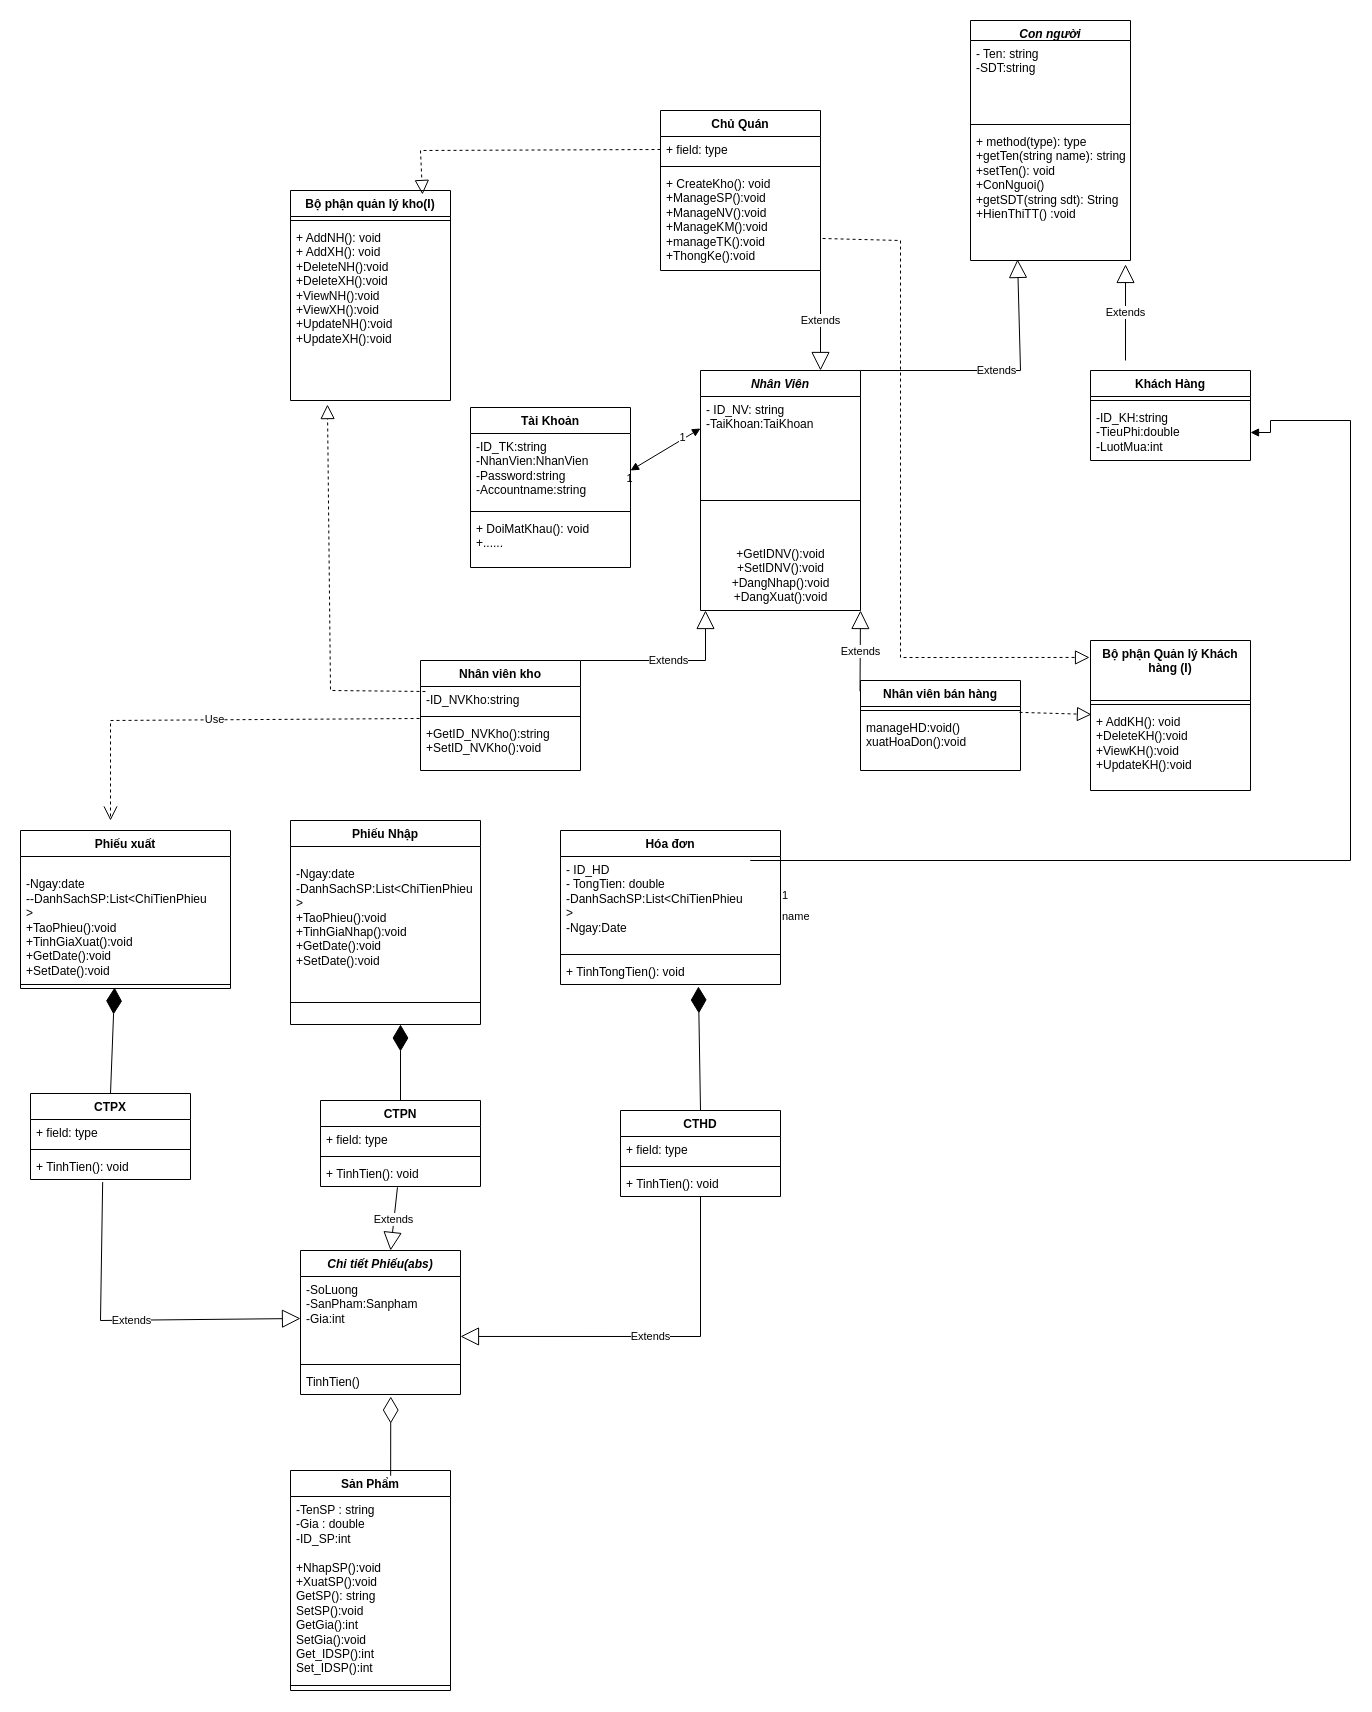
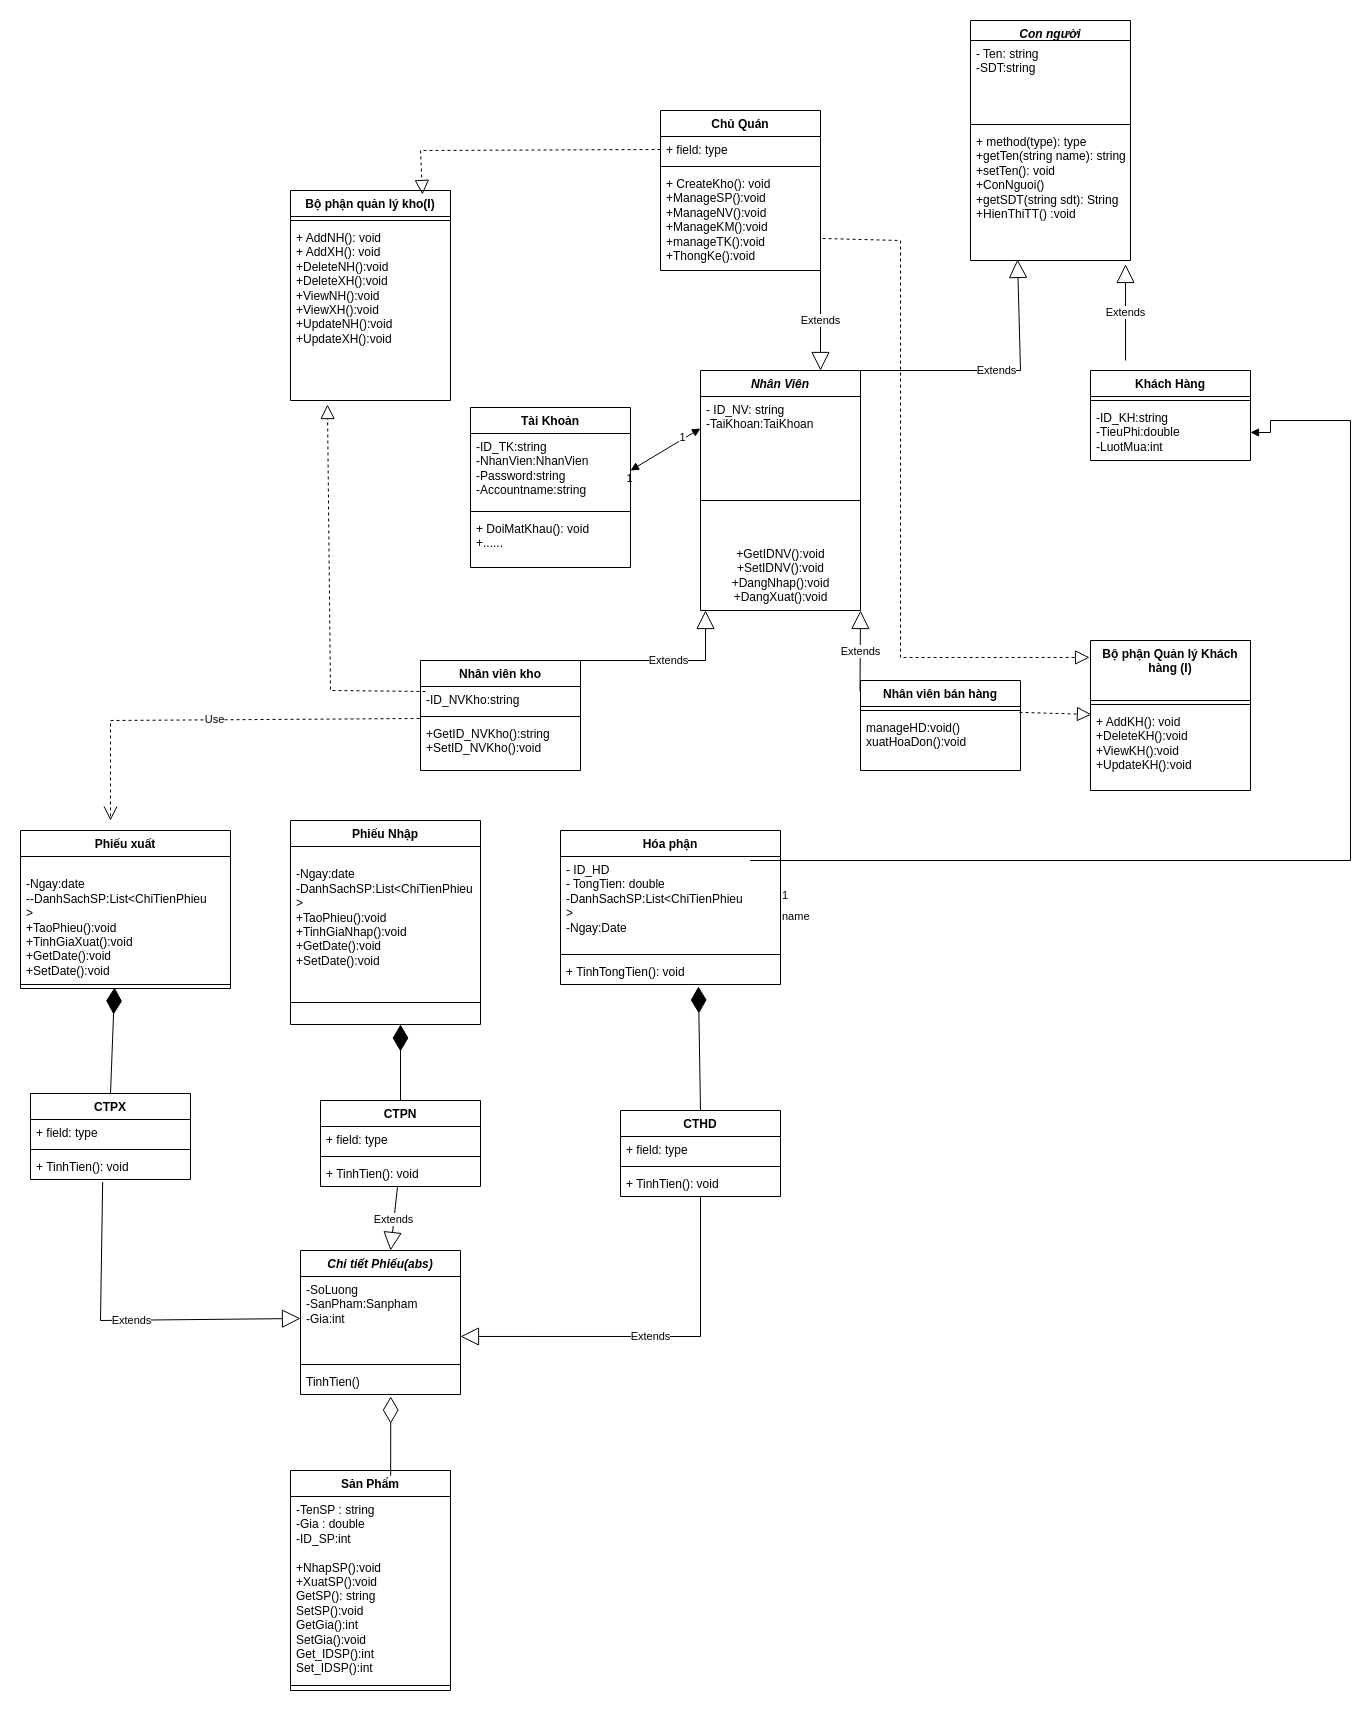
(671, 845) -> (671, 845)
